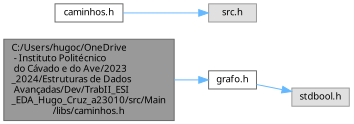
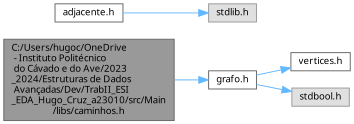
(89, 13) -> (89, 13)
(233, 13) -> (233, 13)
none -> (321, 62)
